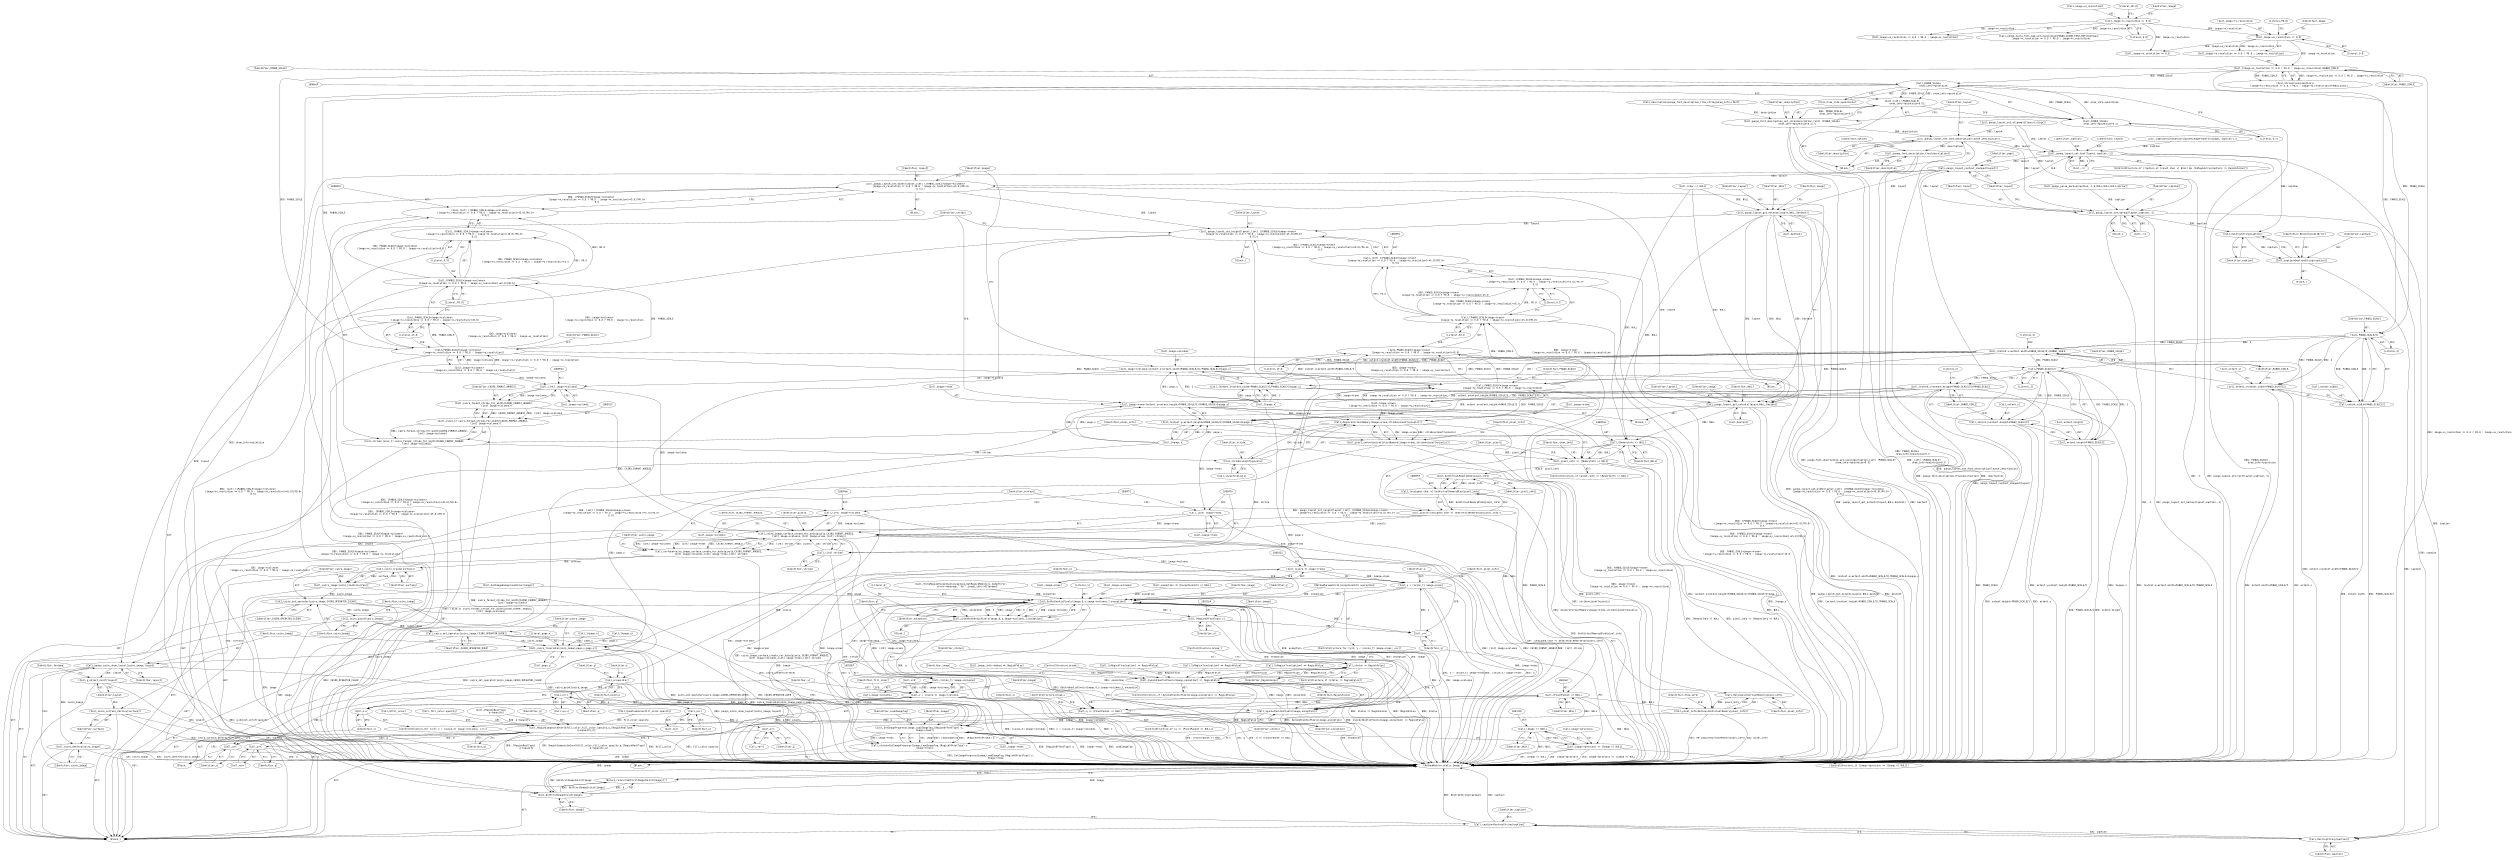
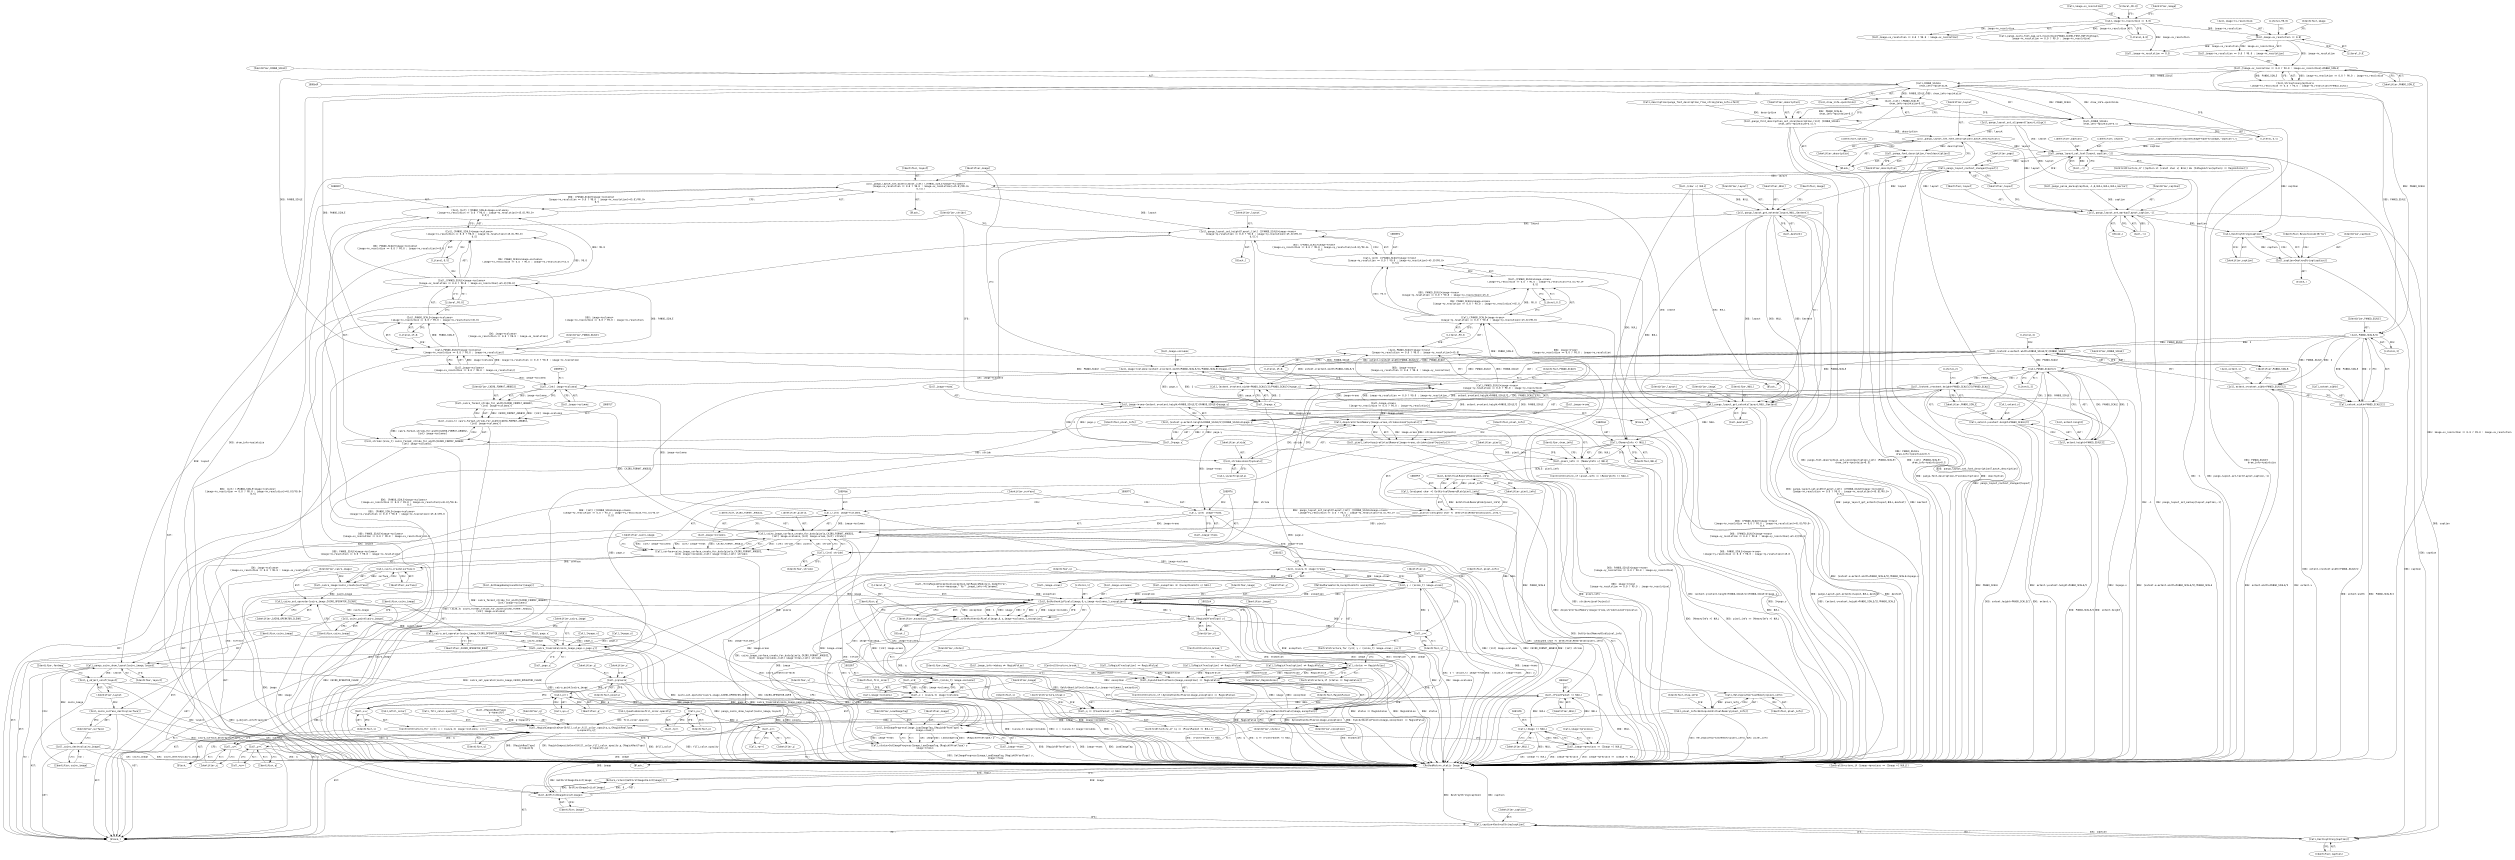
none -> (1375, 573)
(541, 634) -> (541, 634)
none -> (1393, 640)
(617, 680) -> (617, 680)
(1634, 703) -> (1533, 707)
